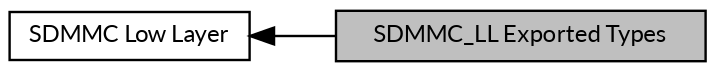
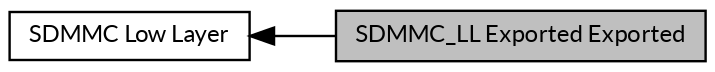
(521, 36) -> (521, 36)
